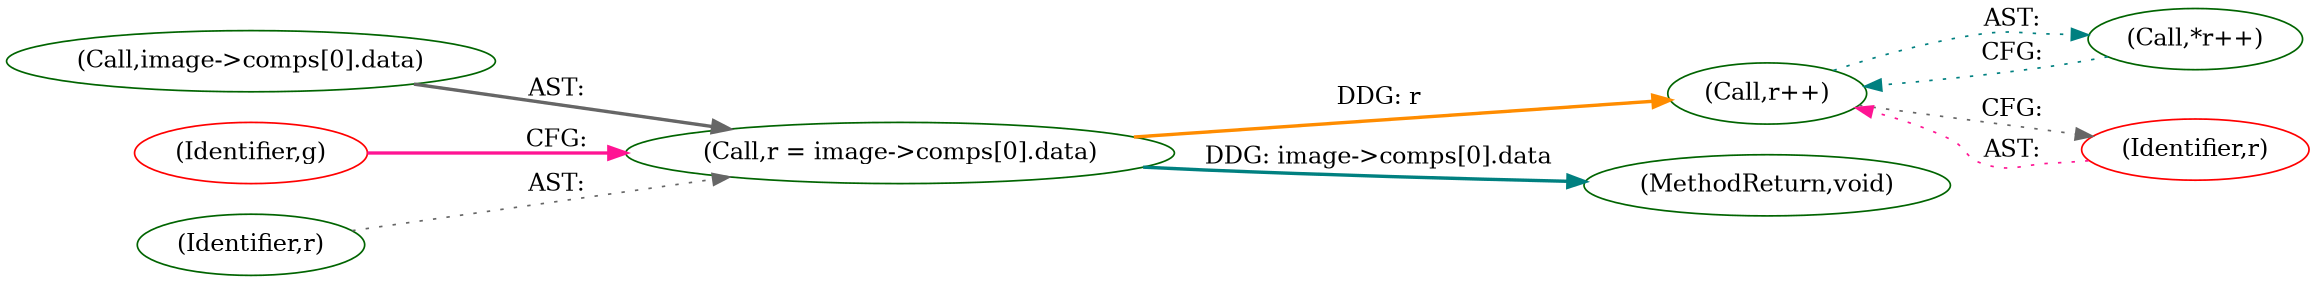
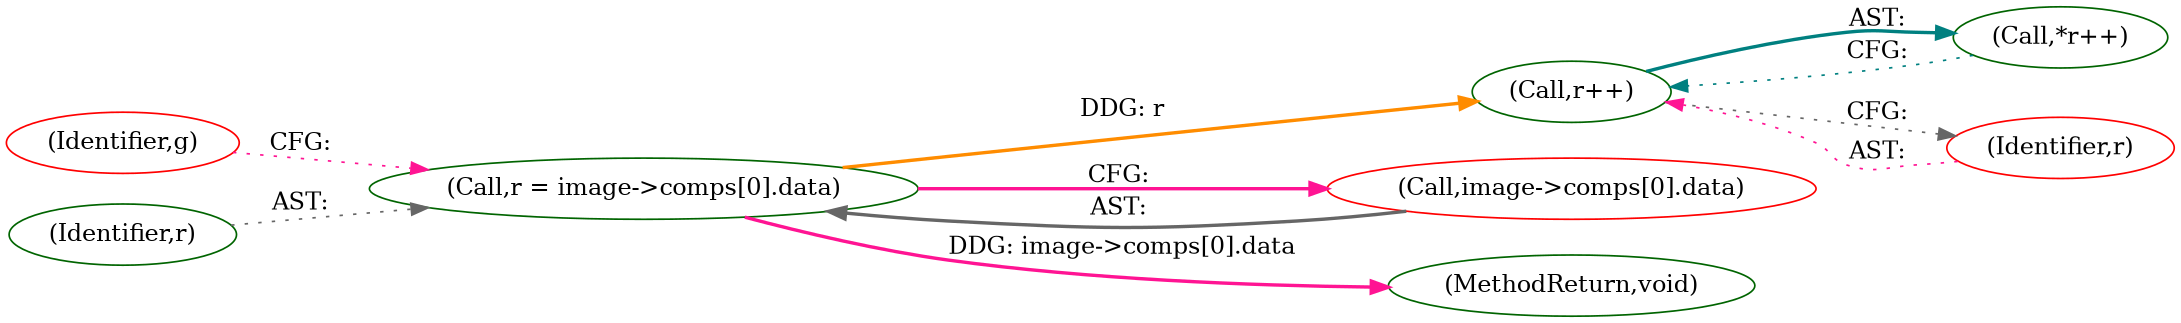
(1951, 39) -> (1790, 40)
(251, 61) -> (1572, 189)
(488, 153) -> (322, 160)
(1355, 175) -> (1056, 272)
none -> (1114, 189)
